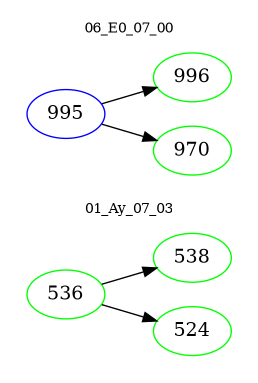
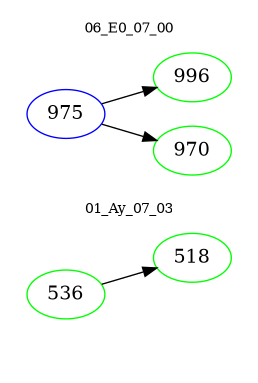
(66, 114) -> (66, 114)
(192, 258) -> (192, 258)
(192, 331) -> none
